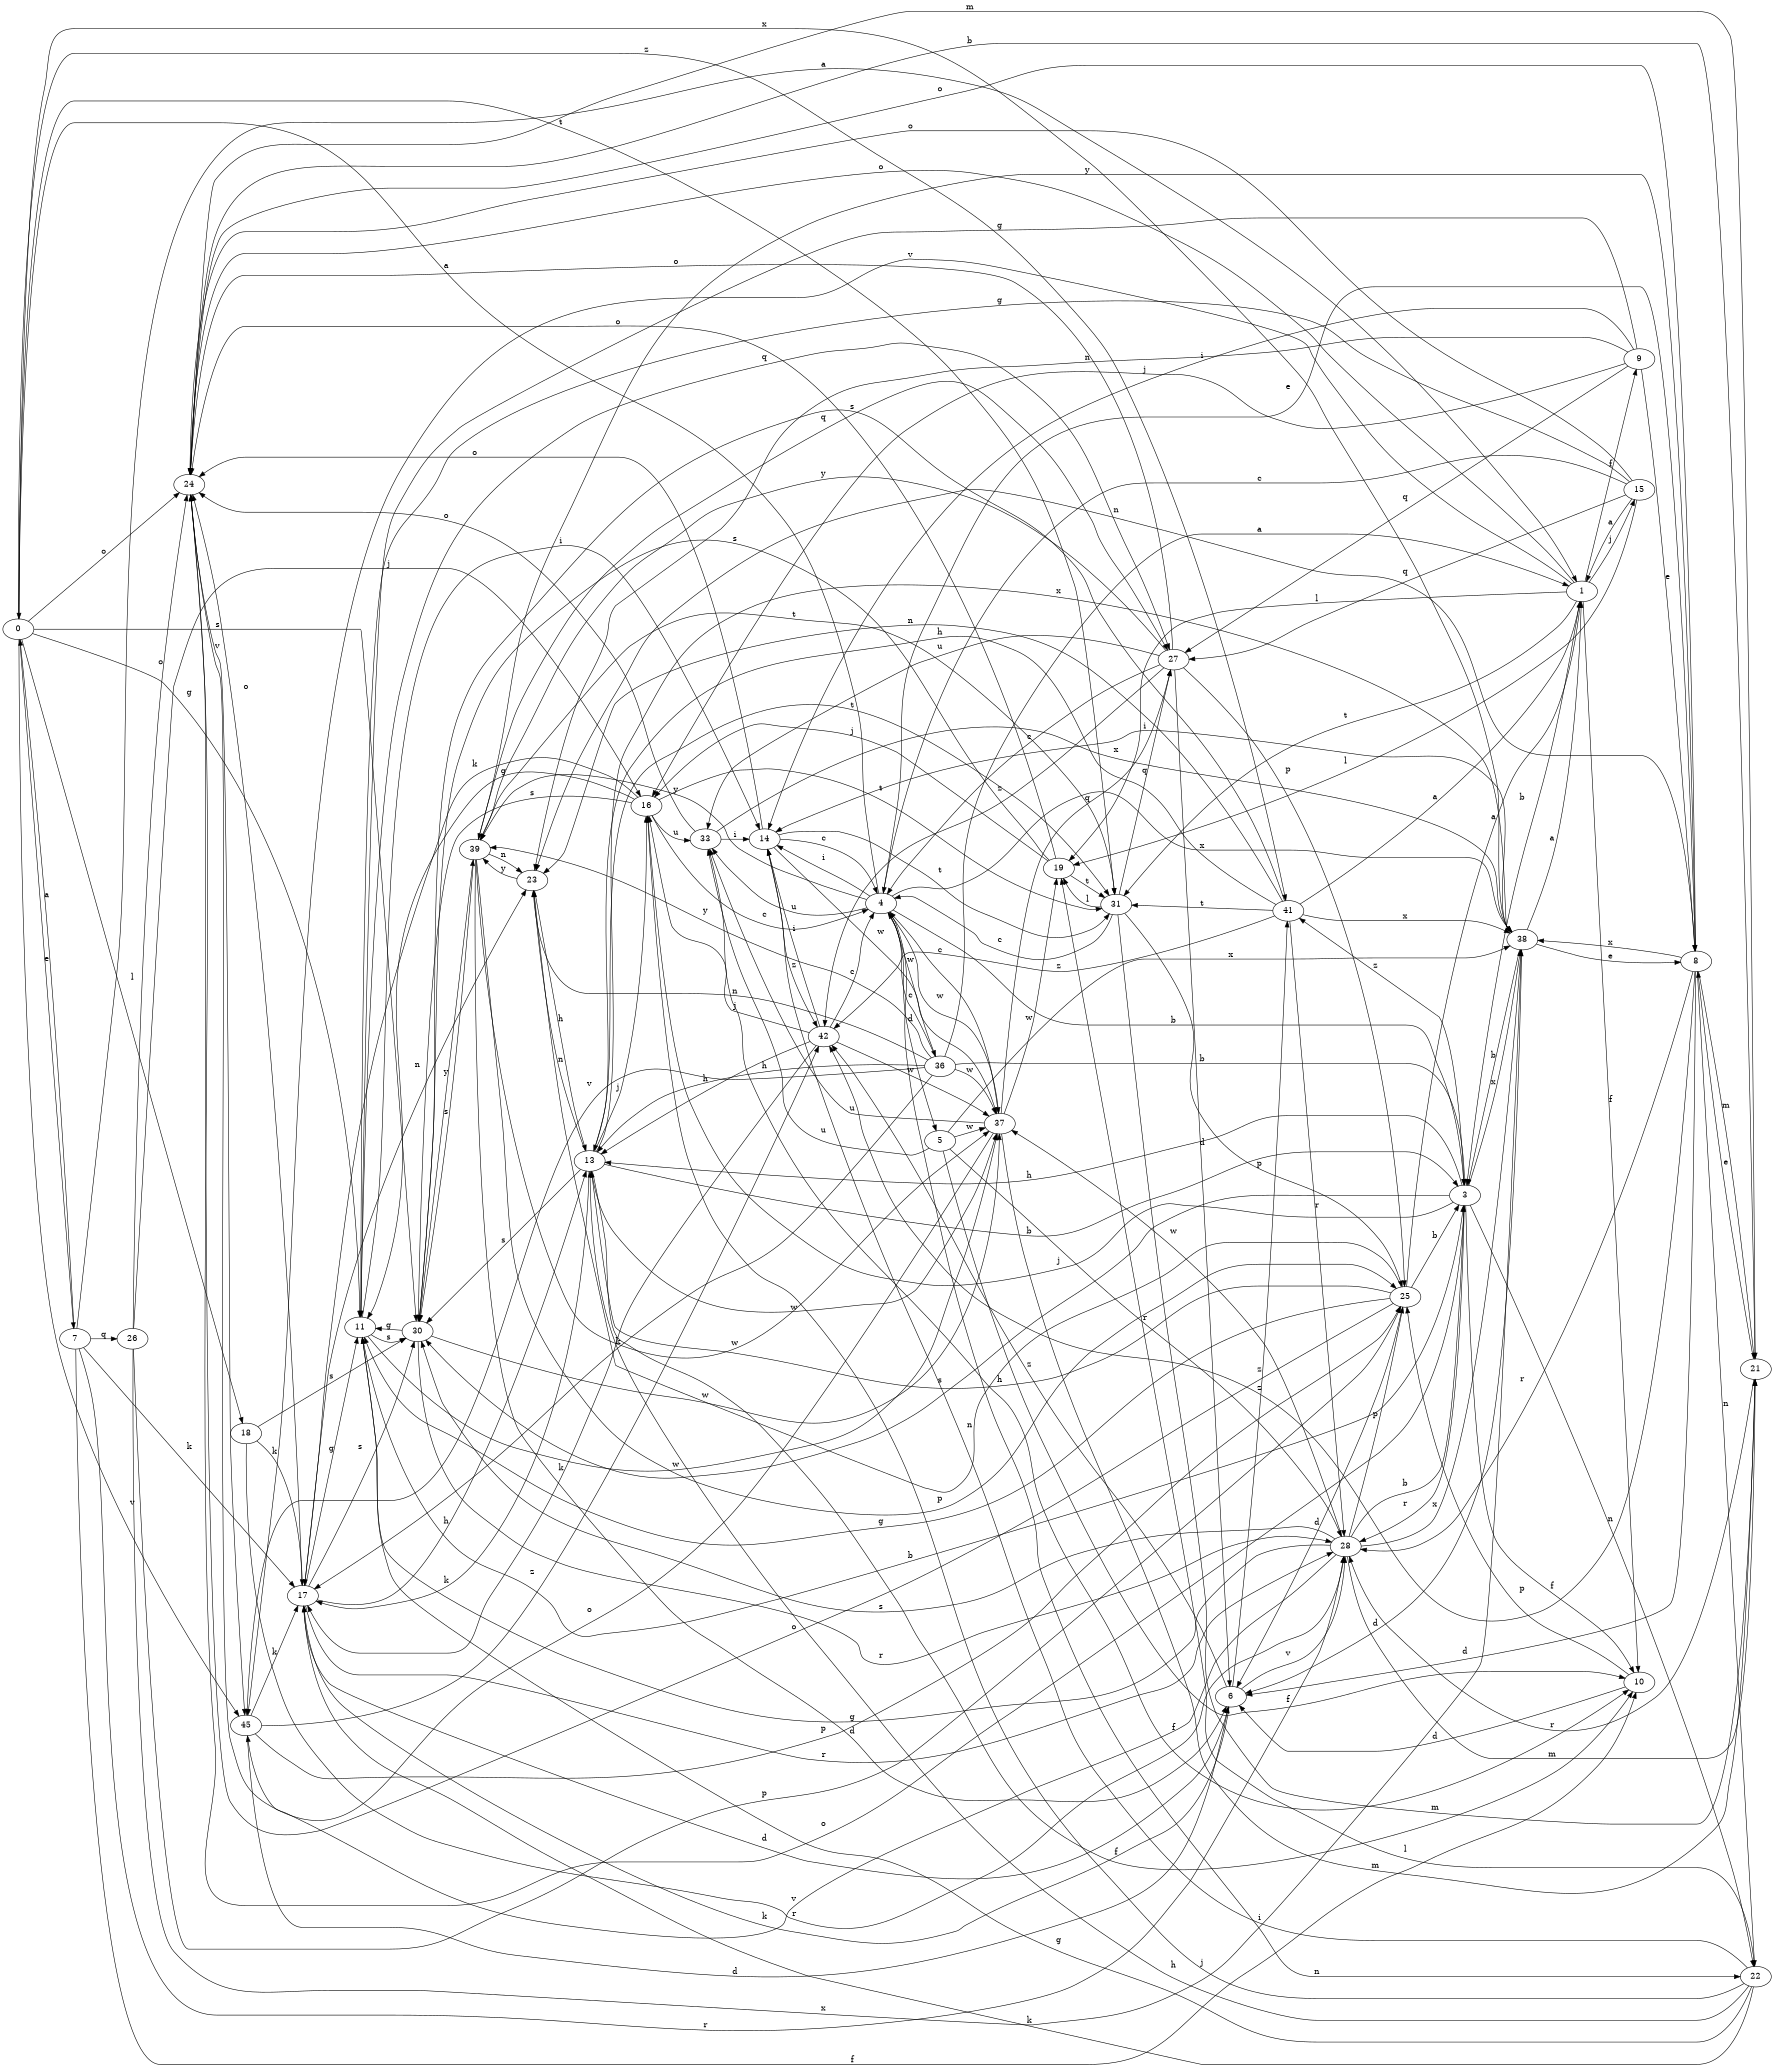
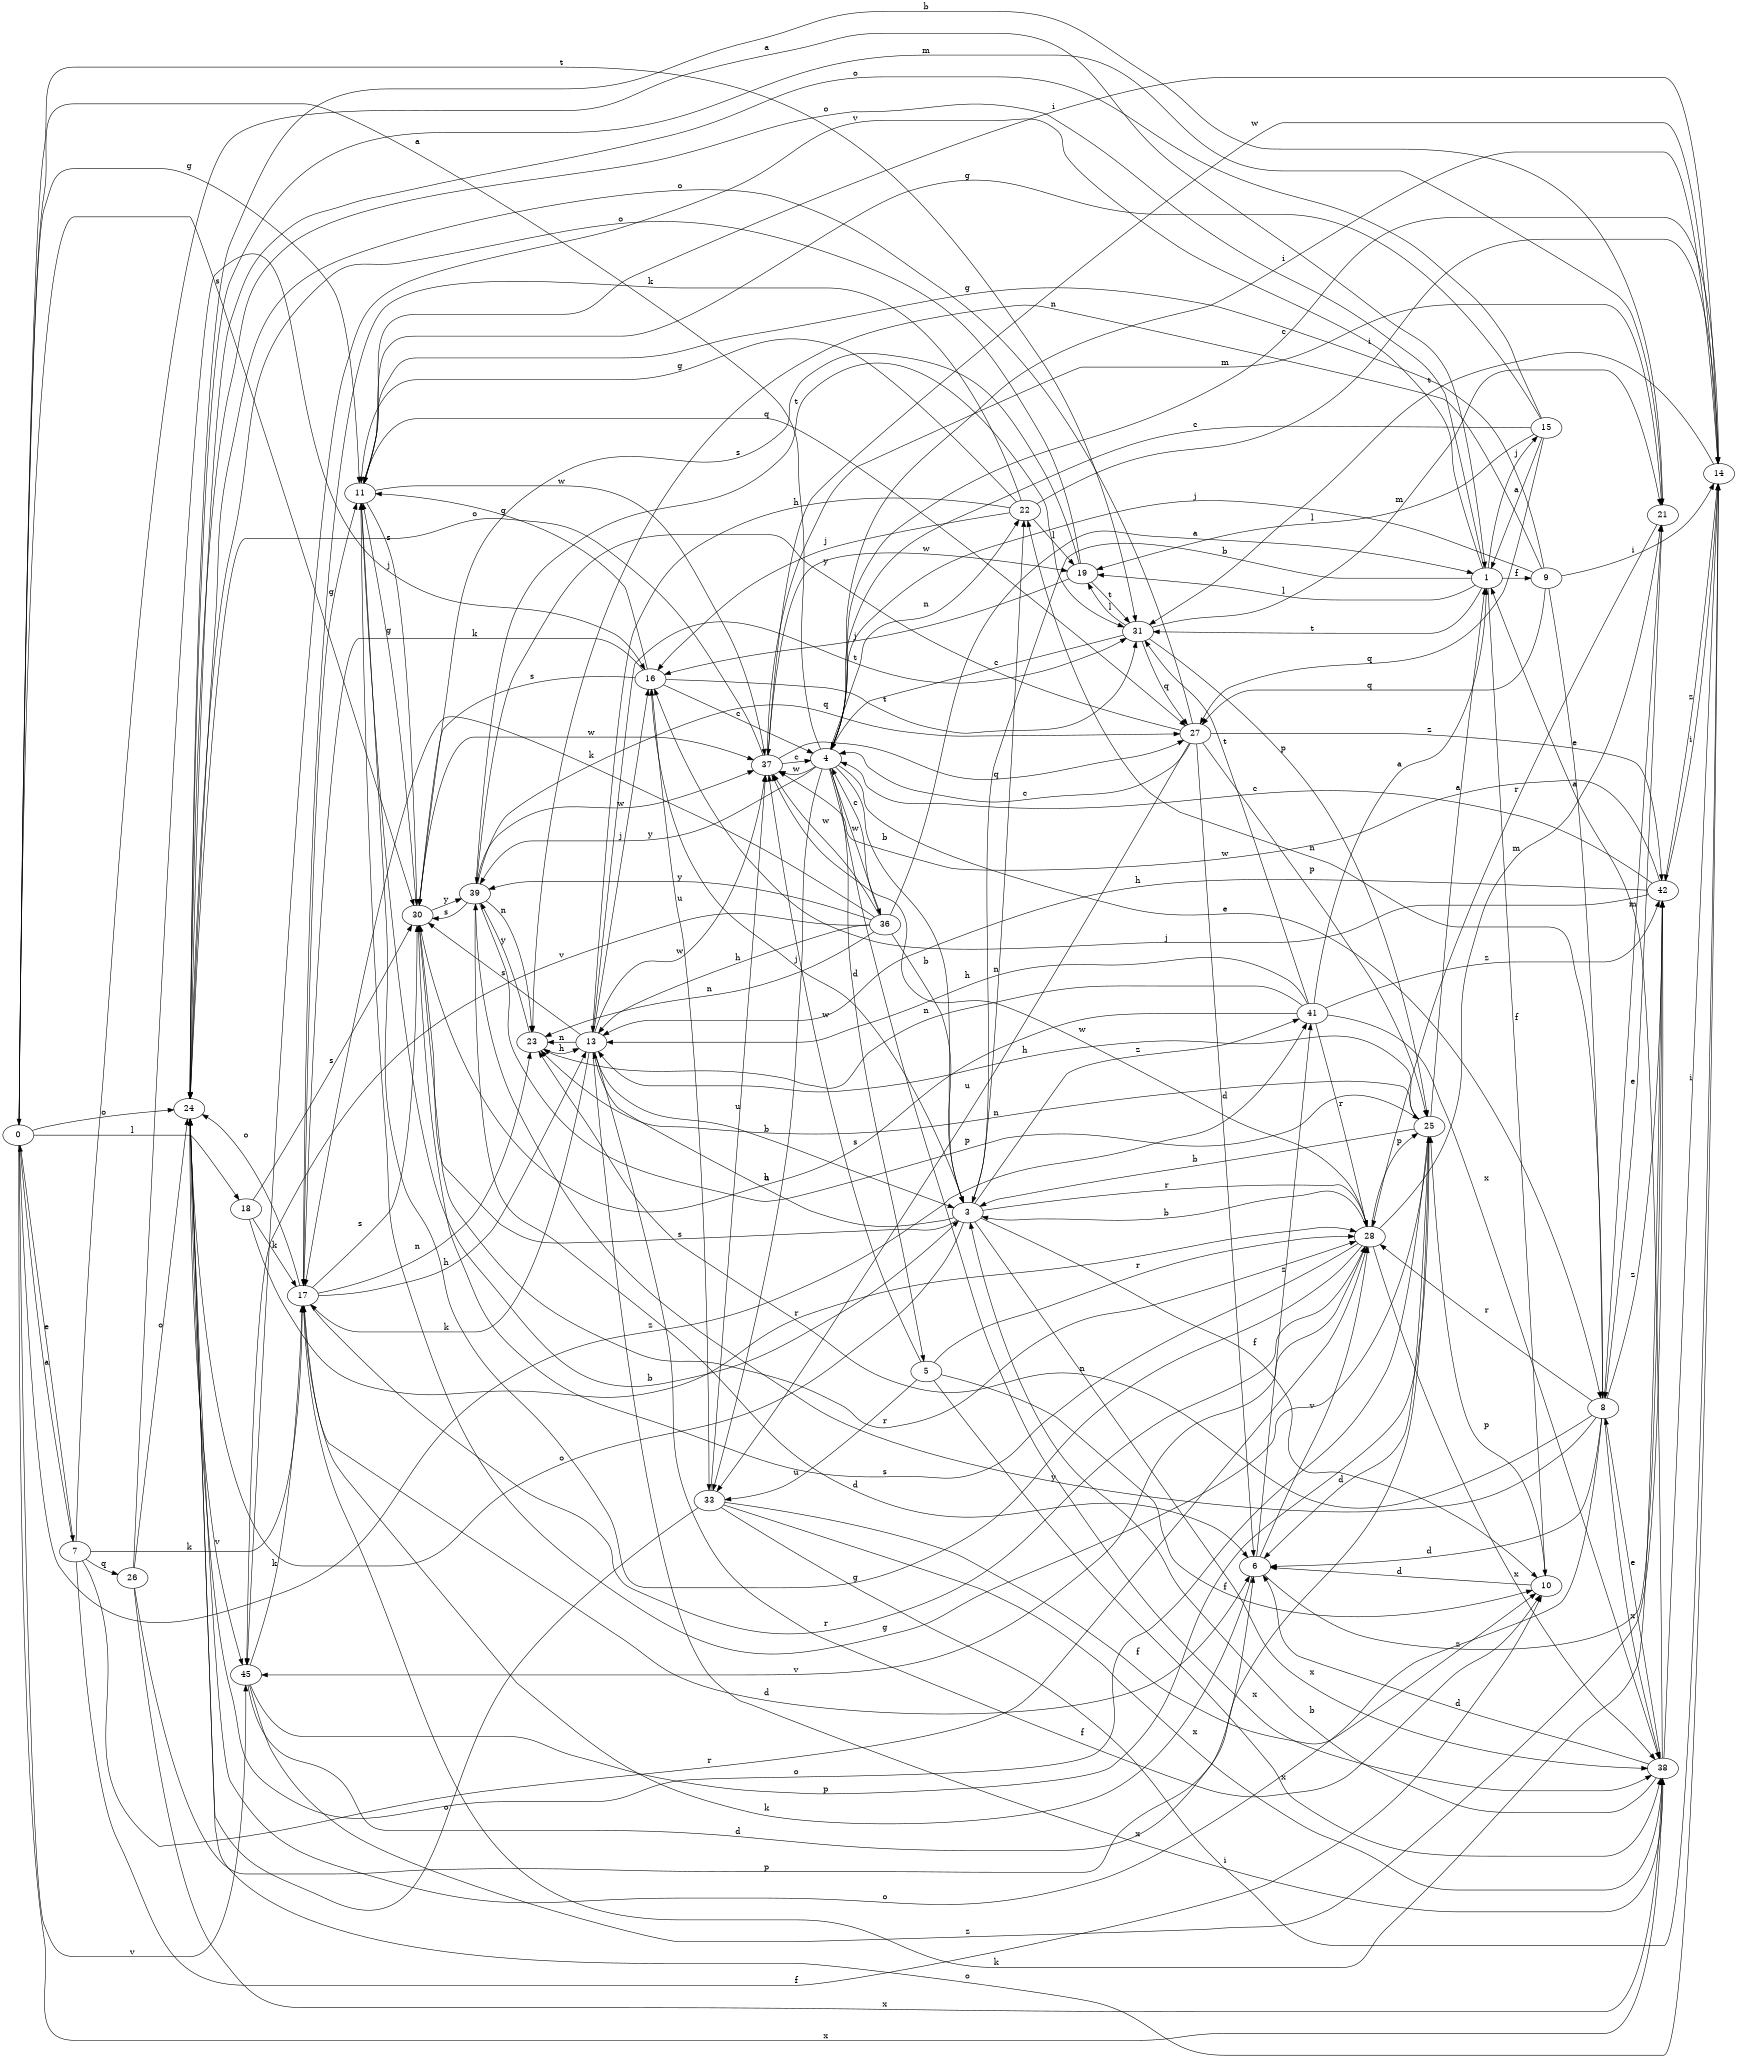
(1049, 373) -> (1128, 510)
(800, 1051) -> (738, 1136)
